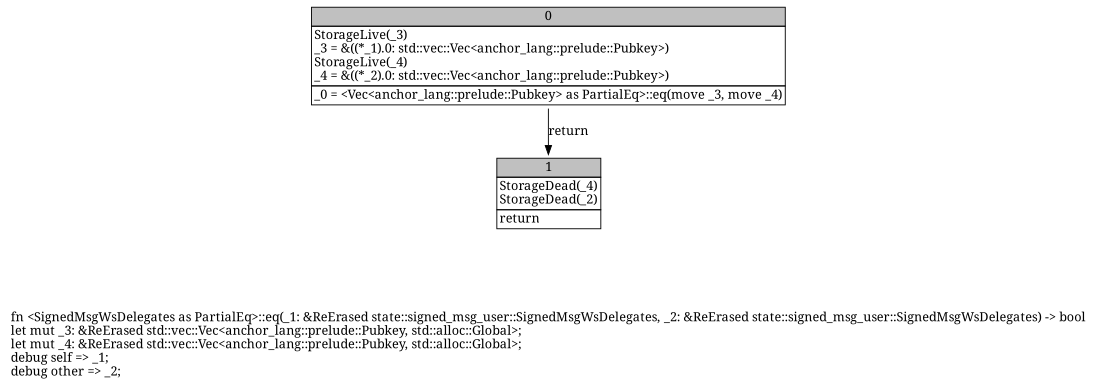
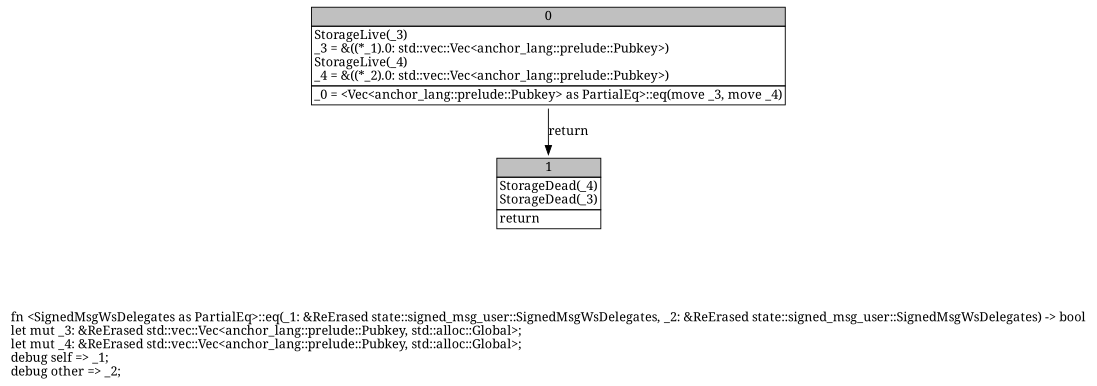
(549, 200) -> (549, 200)
